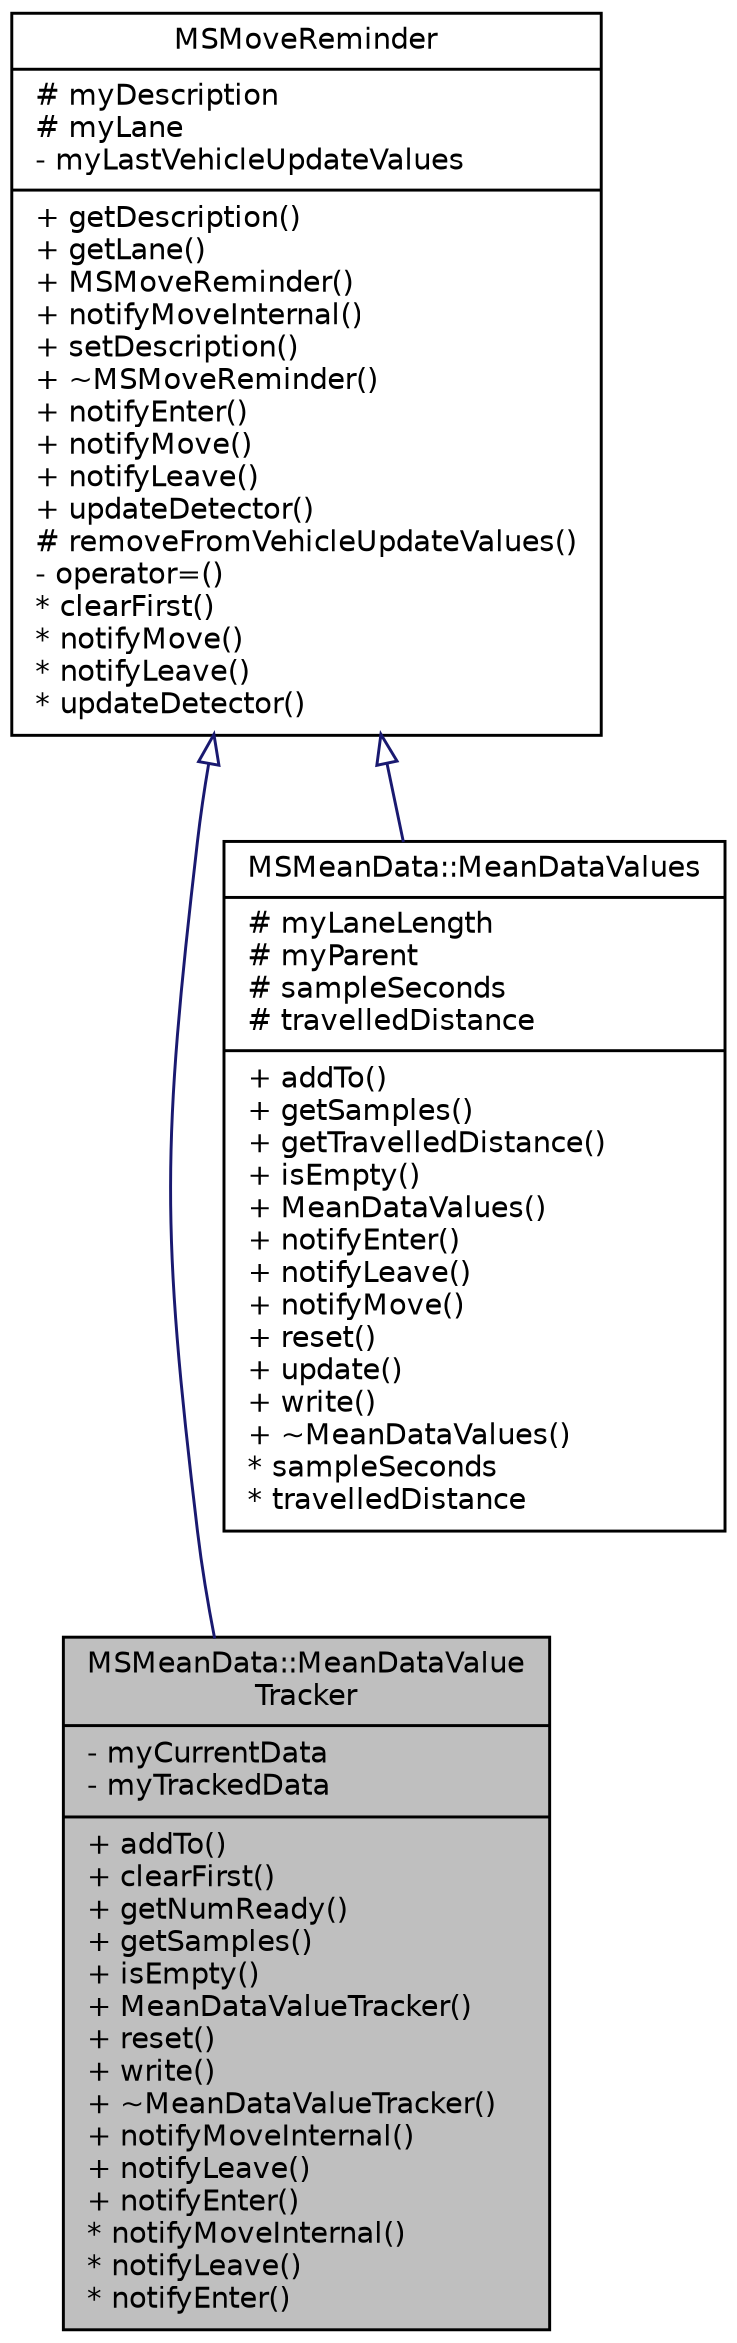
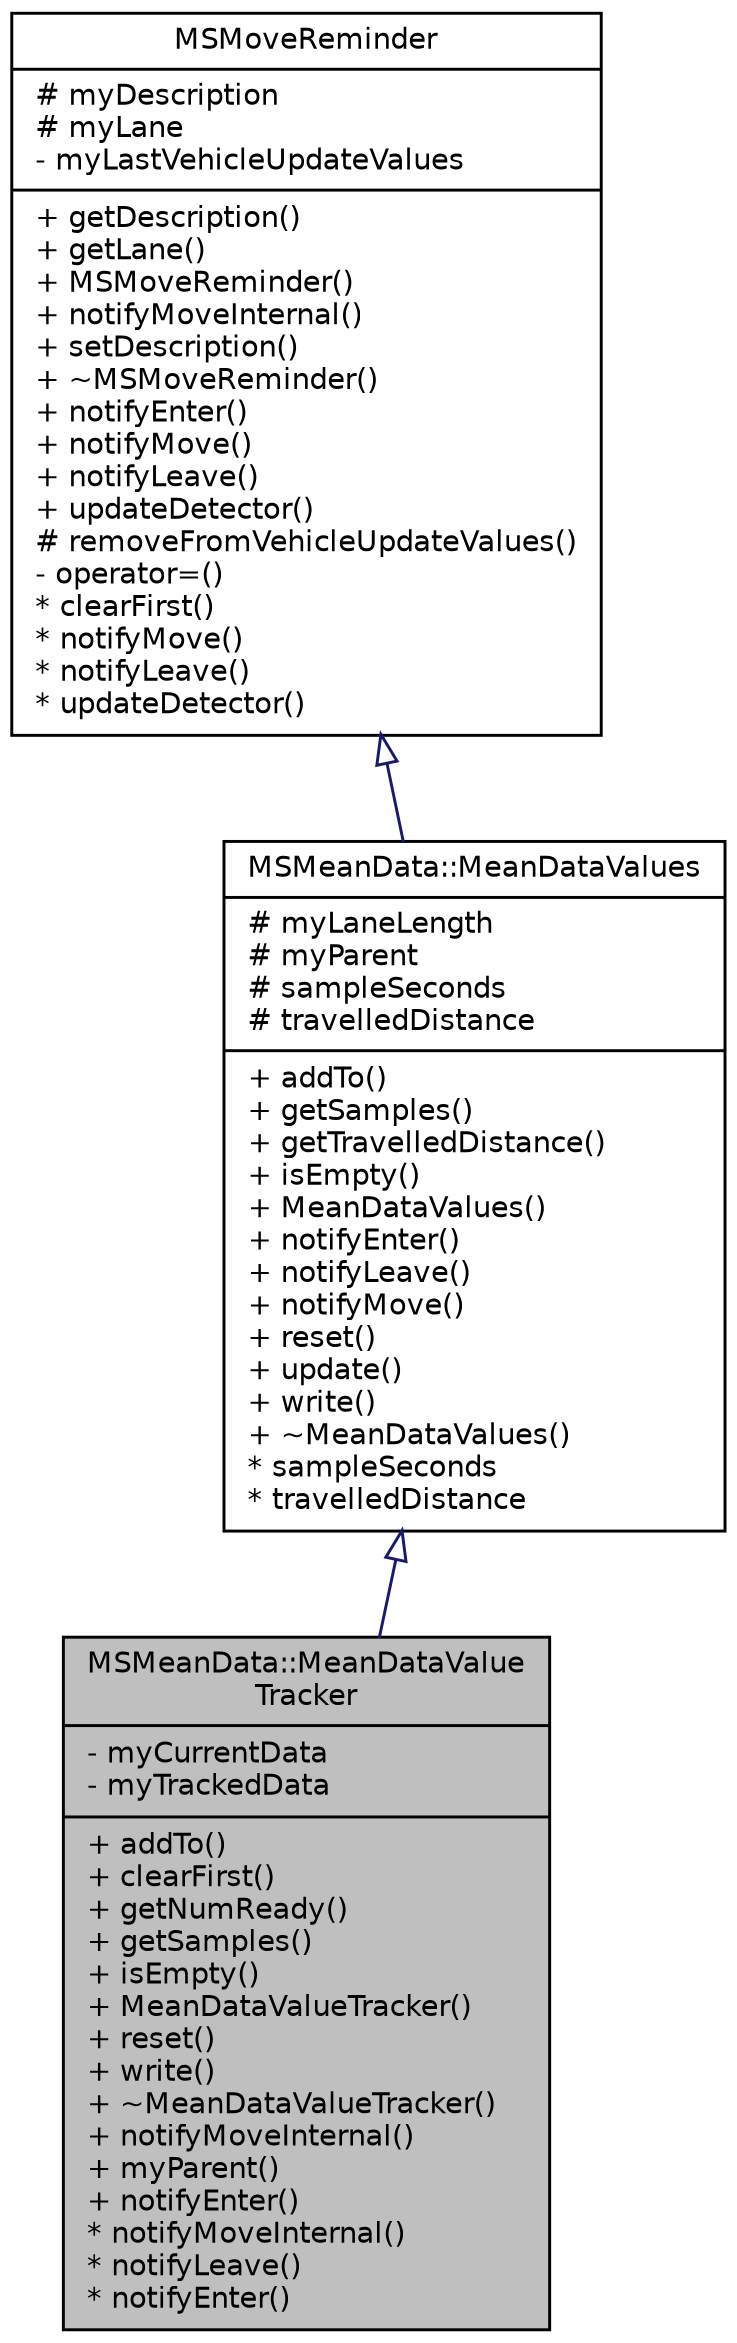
(171, 1201) -> (388, 1599)
(199, 2169) -> (184, 2169)
